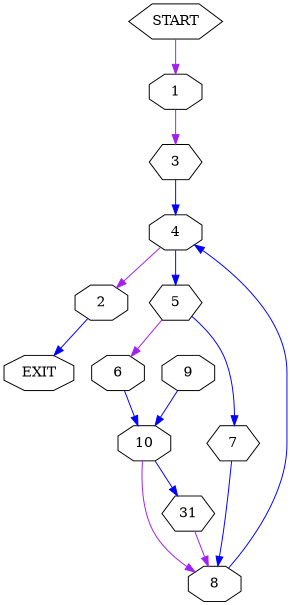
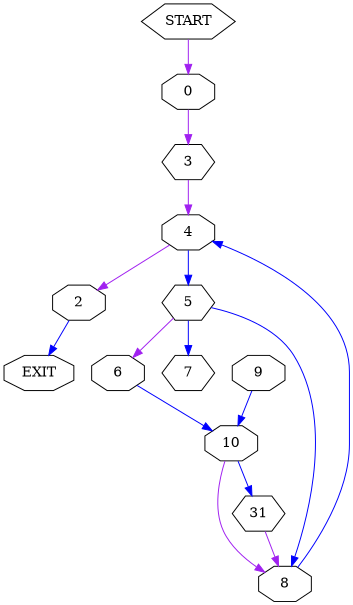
(176, 92) -> (188, 92)
(176, 192) -> (188, 192)
(226, 509) -> (313, 407)
